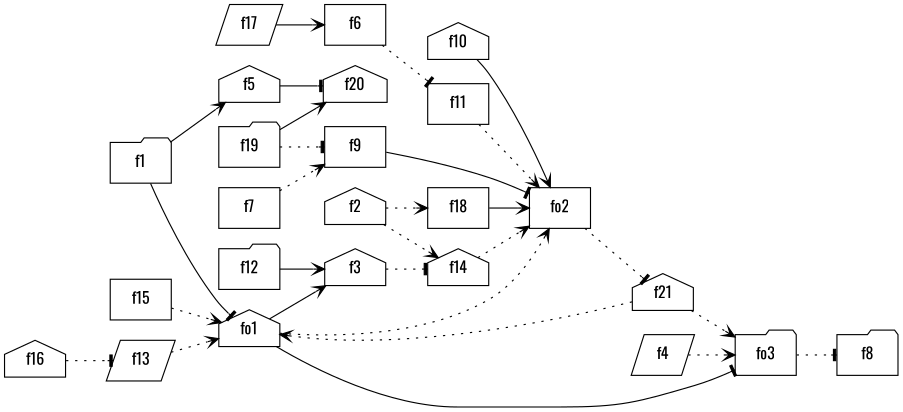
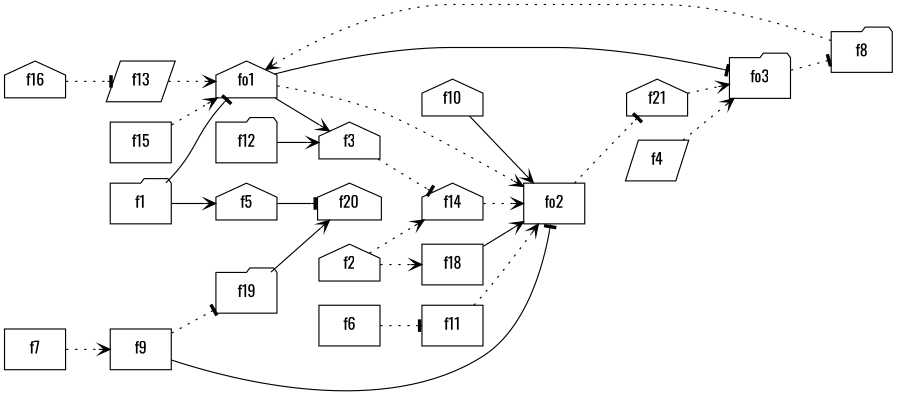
(249, 25) -> none
(299, 147) -> (191, 322)
(463, 333) -> (550, 5)
